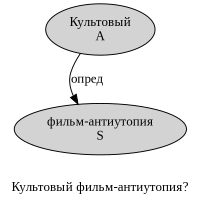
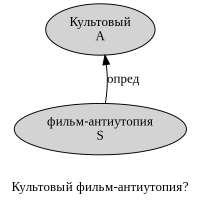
(71, 74) -> (107, 84)
